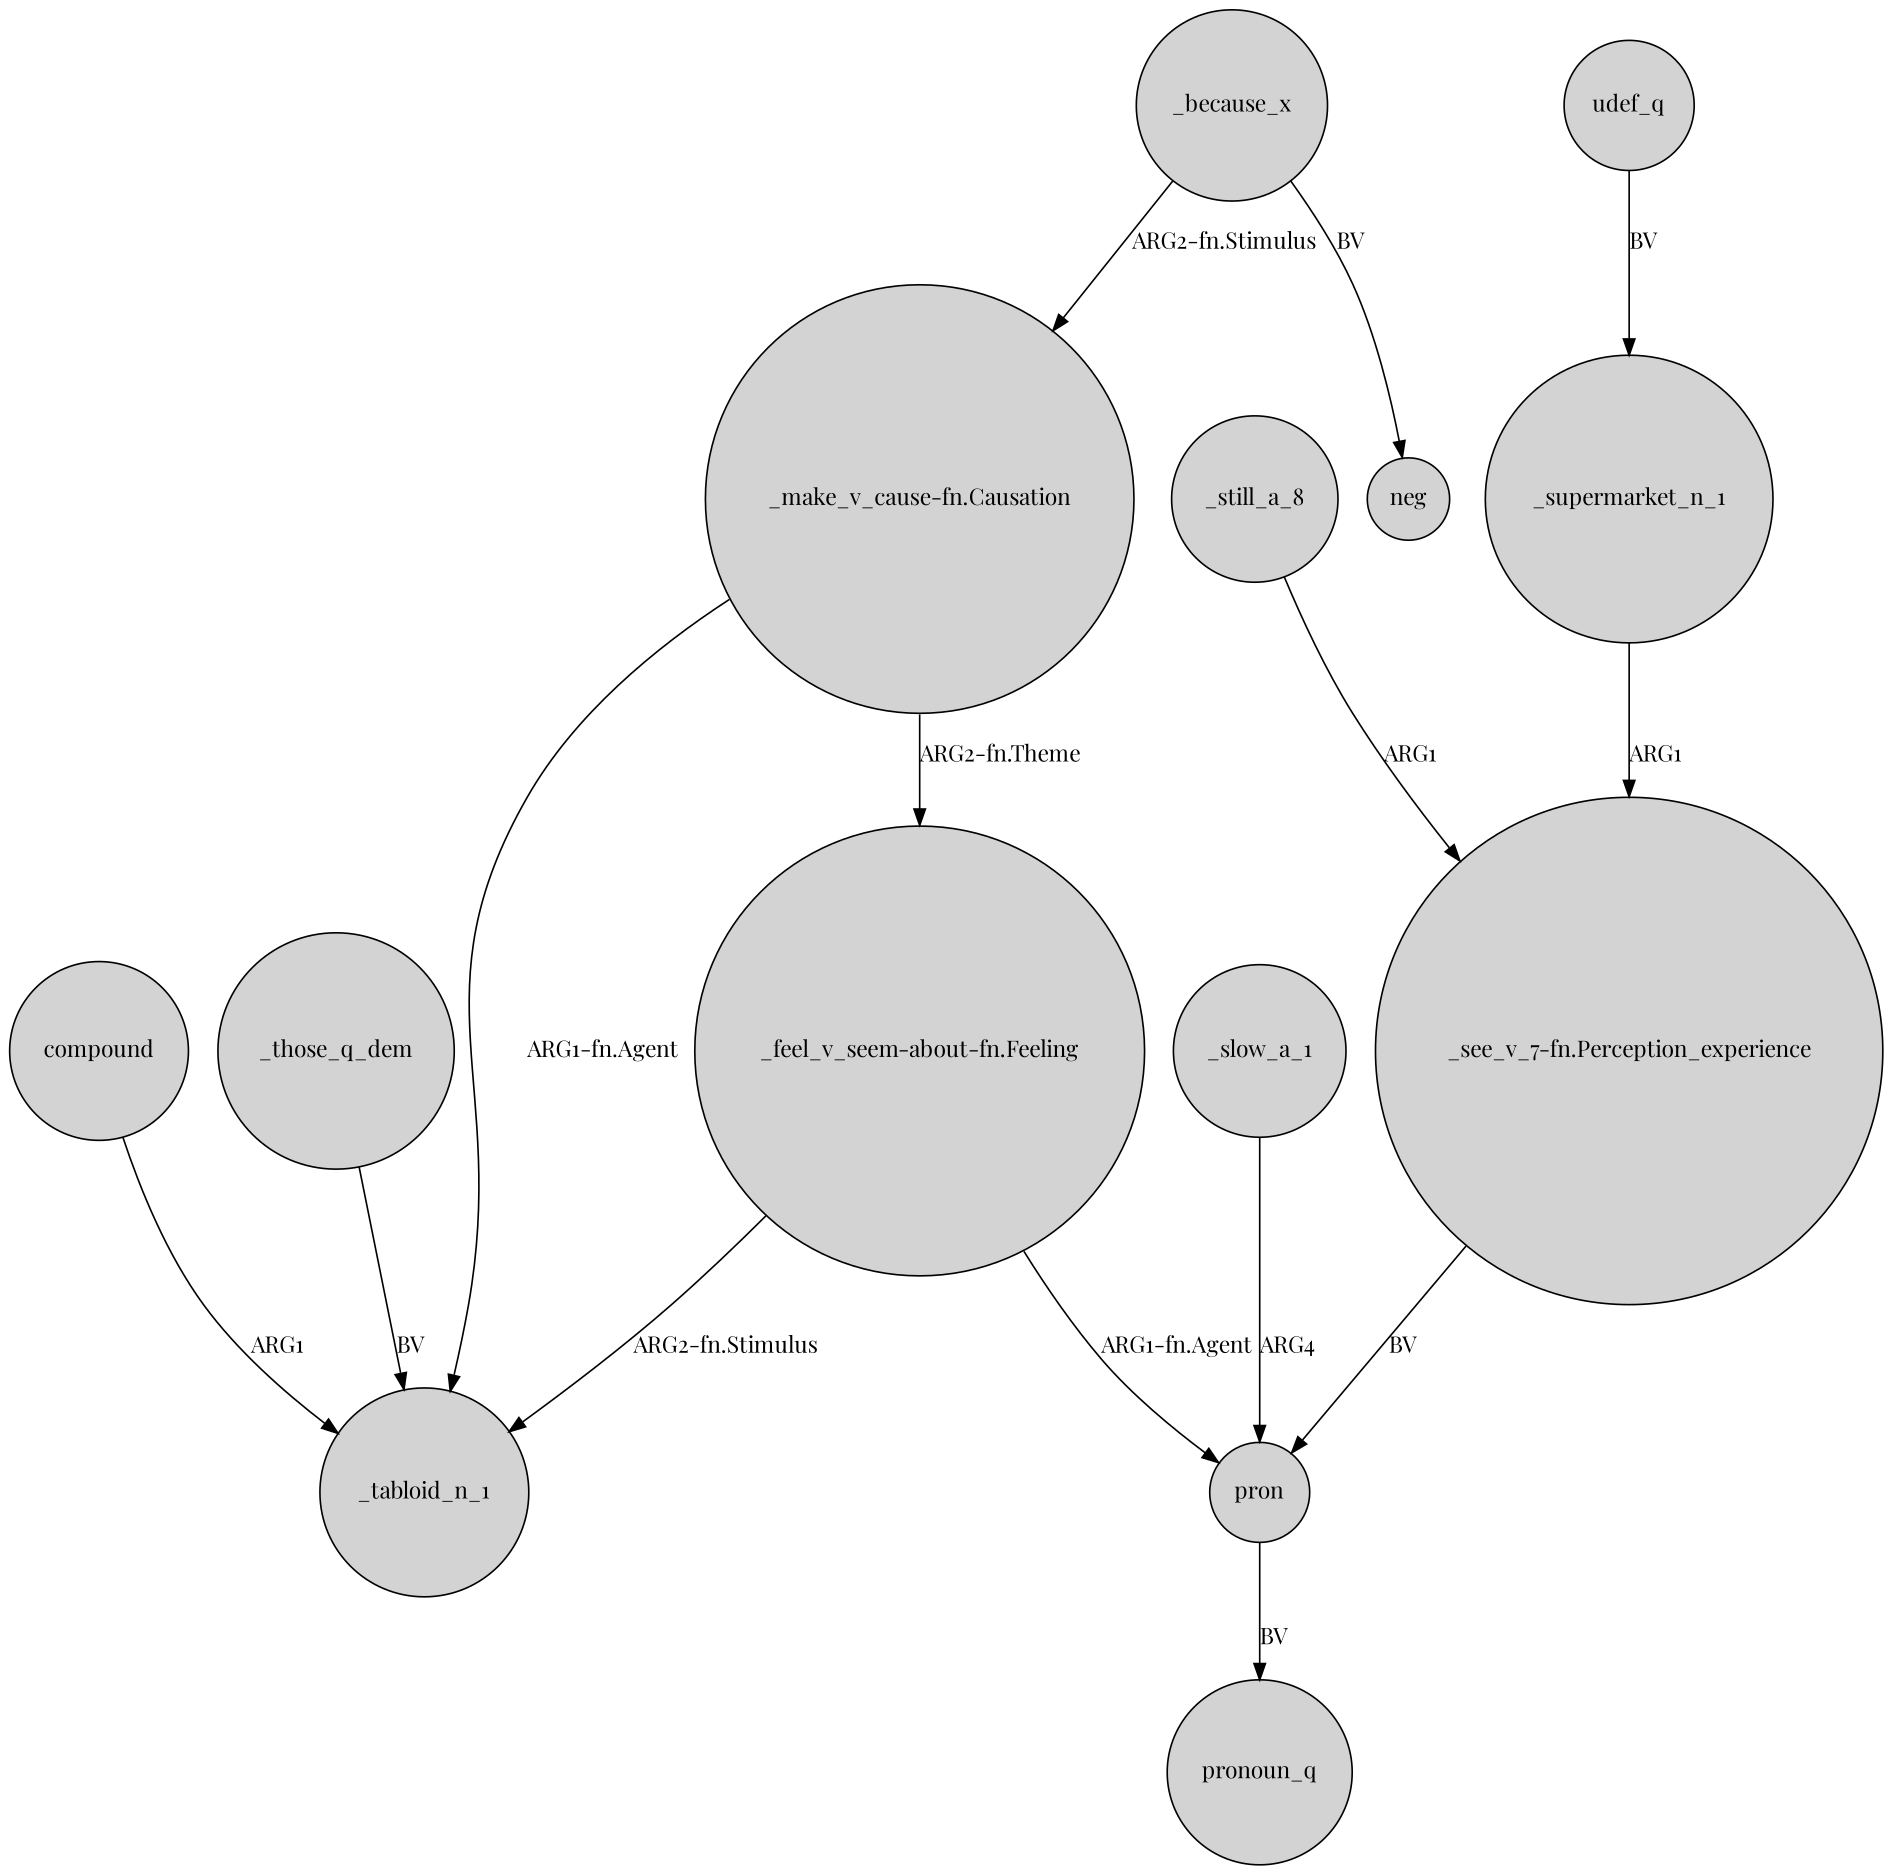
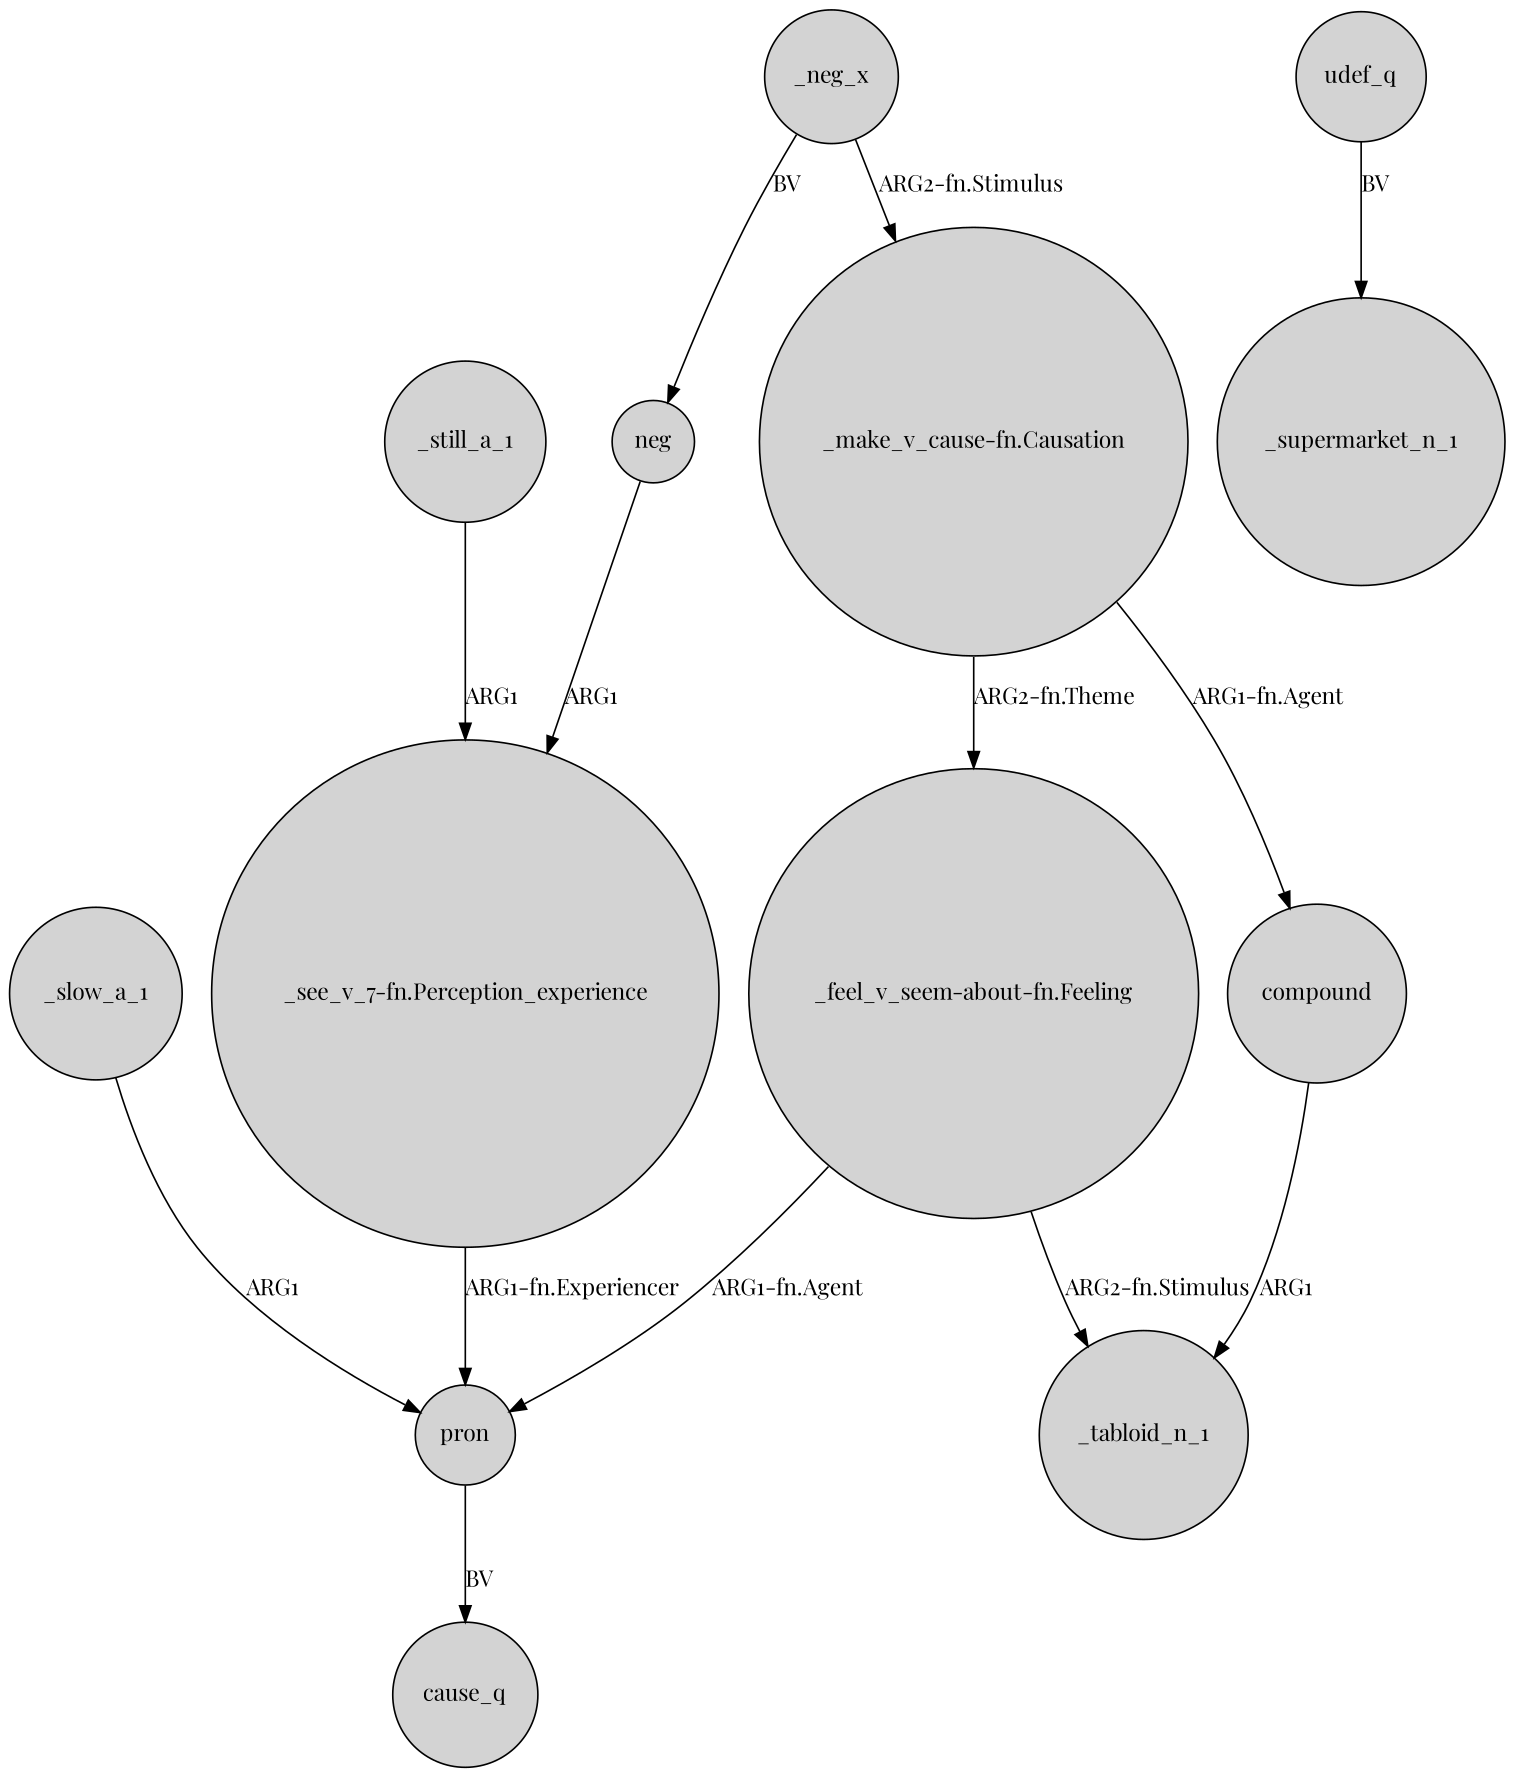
(1232, 105) -> (832, 77)
(1255, 499) -> (465, 442)
(1629, 711) -> (596, 609)
(475, 939) -> (1214, 740)
(336, 1051) -> none
(1288, 1347) -> (273, 1289)
(1404, 1347) -> (572, 1289)
(1260, 1772) -> (465, 1695)
